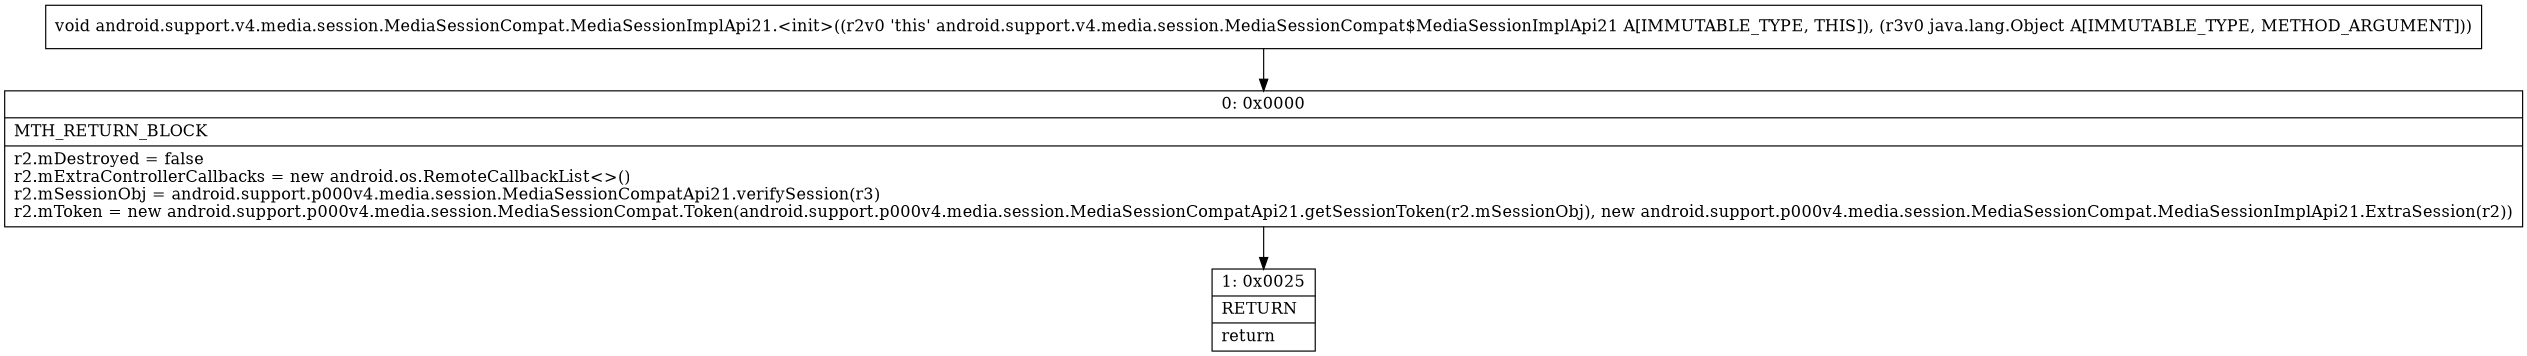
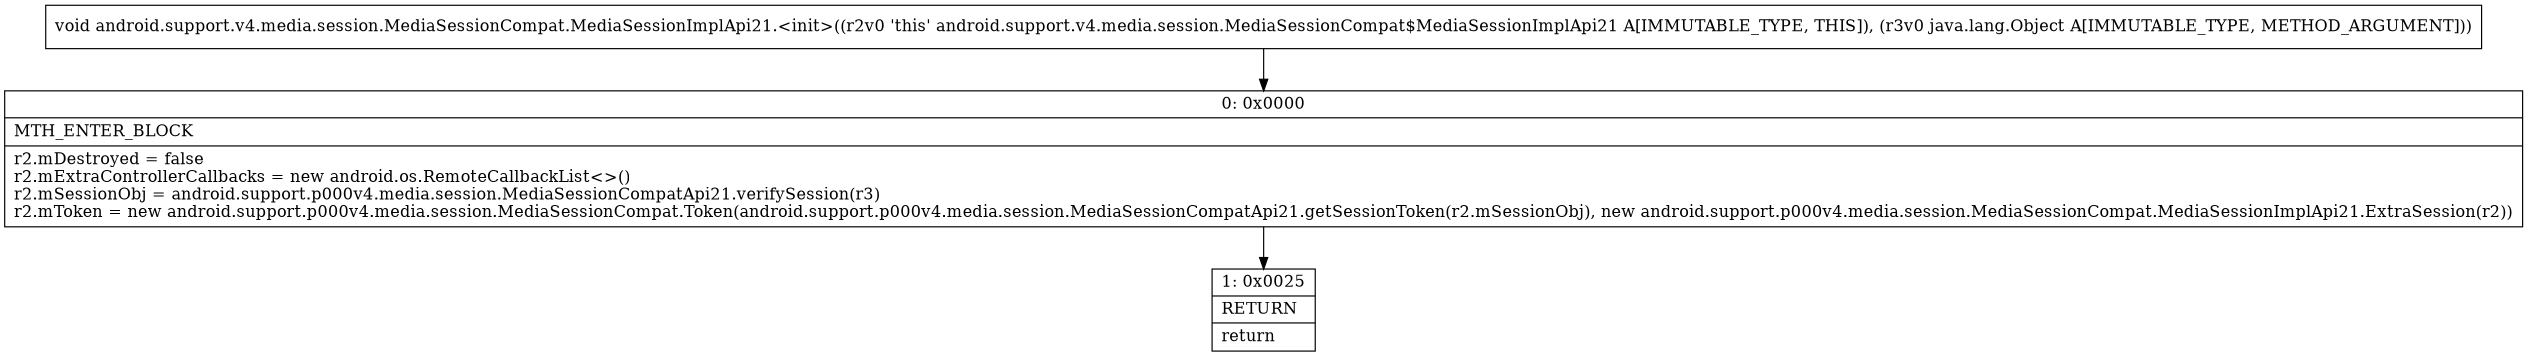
(111, 131) -> (104, 131)
